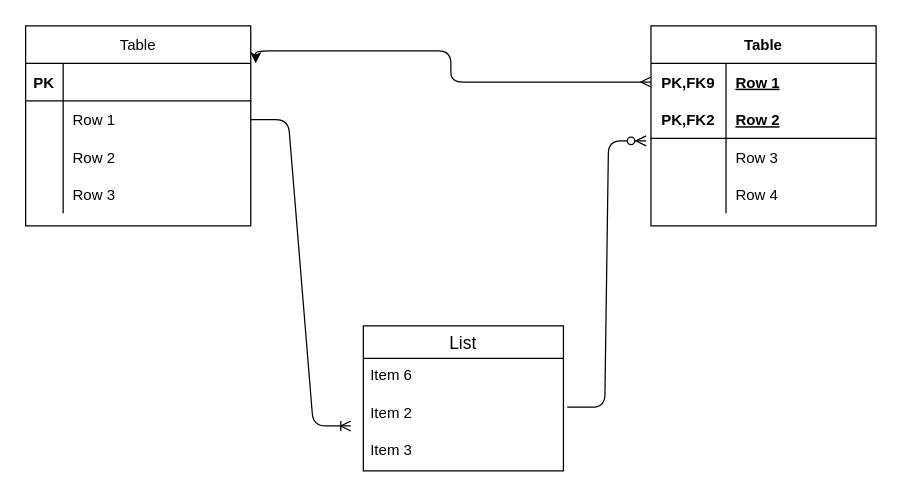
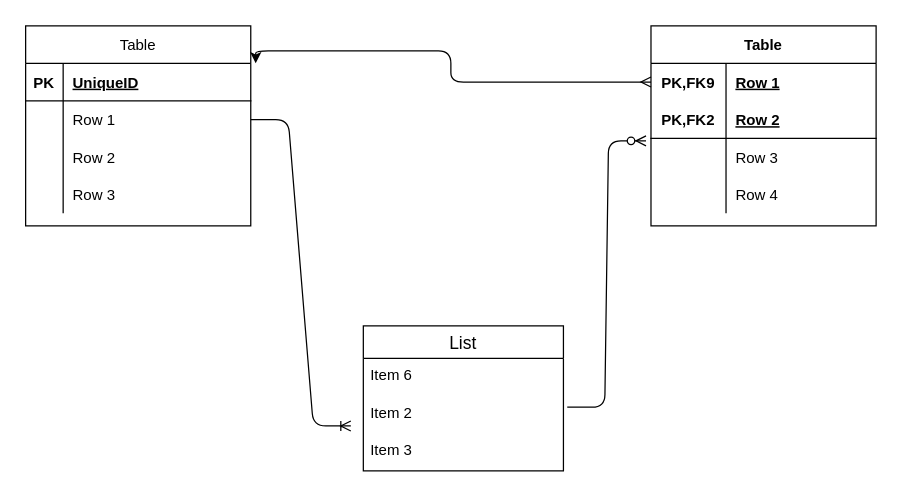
none -> (157, 82)
